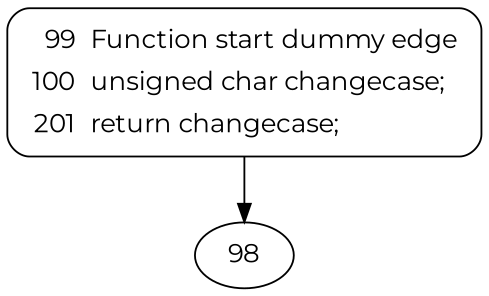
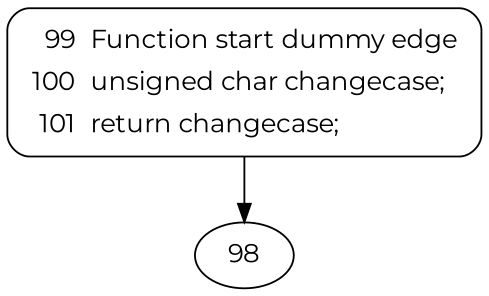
(55, 124) -> (58, 124)
